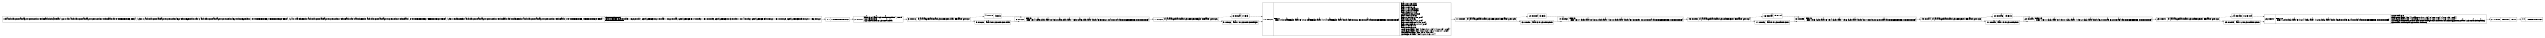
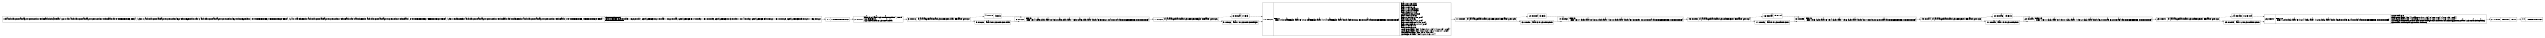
(871, 19) -> (870, 19)
